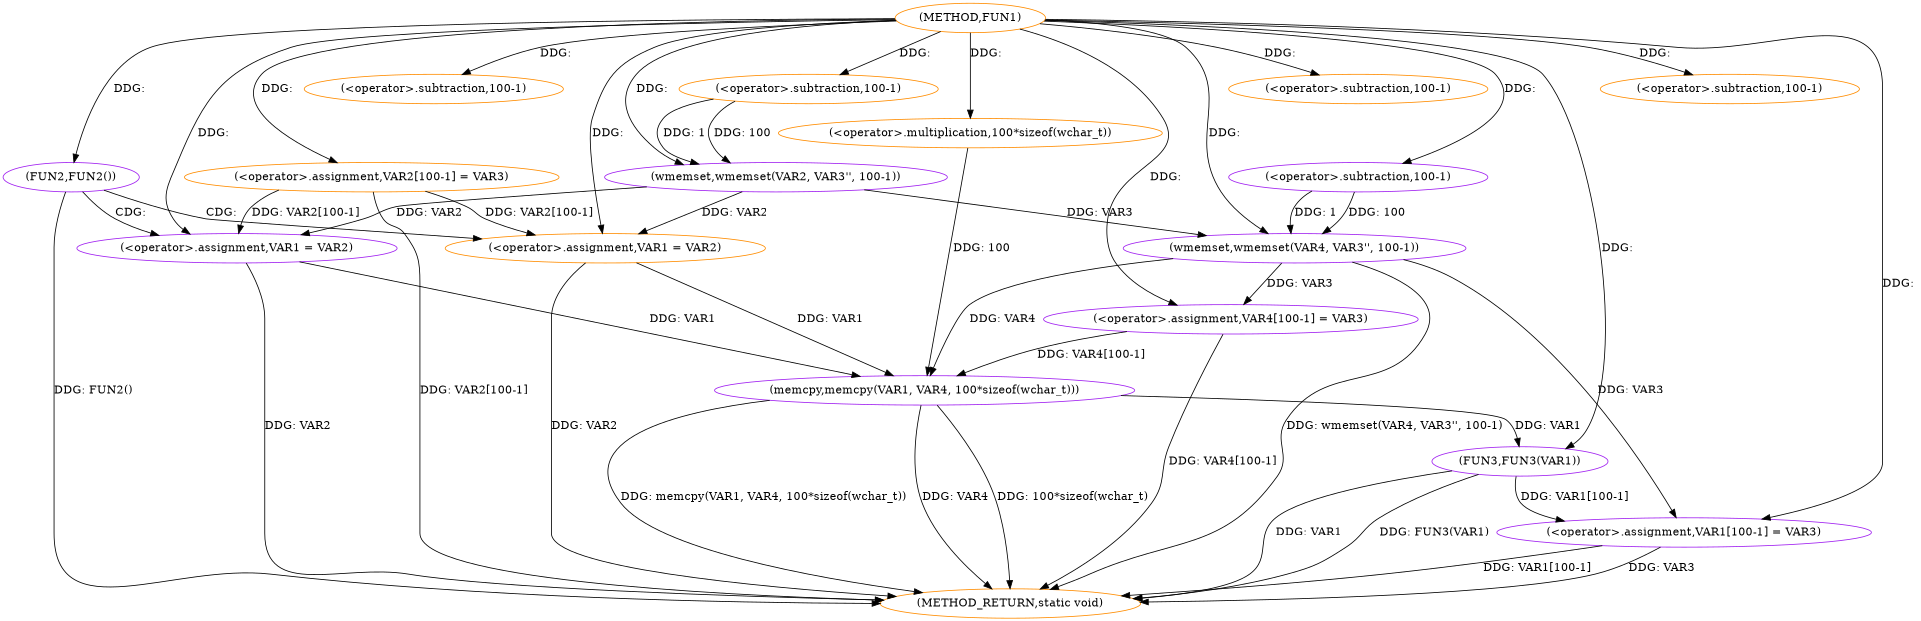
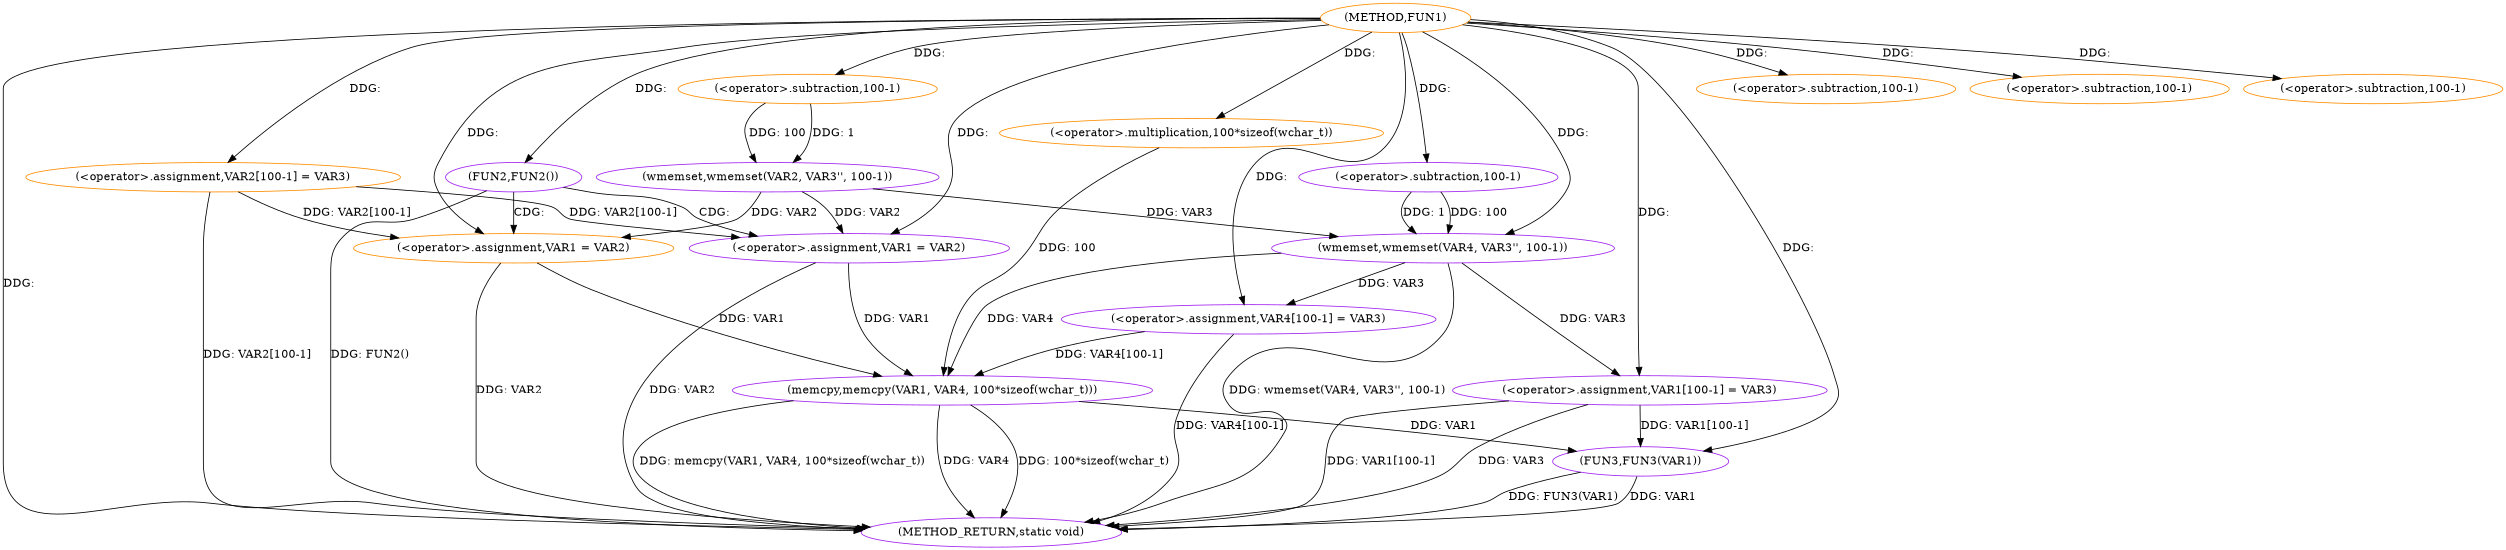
(707, 42) -> (32, 74)
(1525, 507) -> (1640, 422)
(1010, 604) -> (991, 532)
